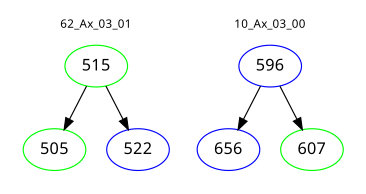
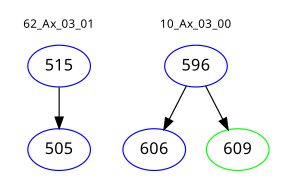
(96, 66) -> (59, 66)
(55, 150) -> (59, 150)
(138, 150) -> none
(228, 150) -> (154, 150)
(312, 150) -> (238, 150)
